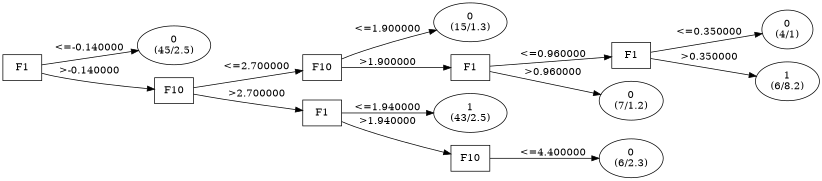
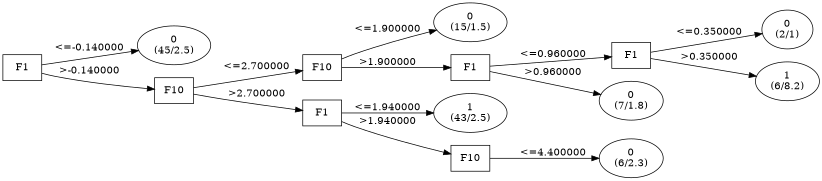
(470, 22) -> (470, 22)
(787, 29) -> (787, 29)
(631, 101) -> (631, 101)
